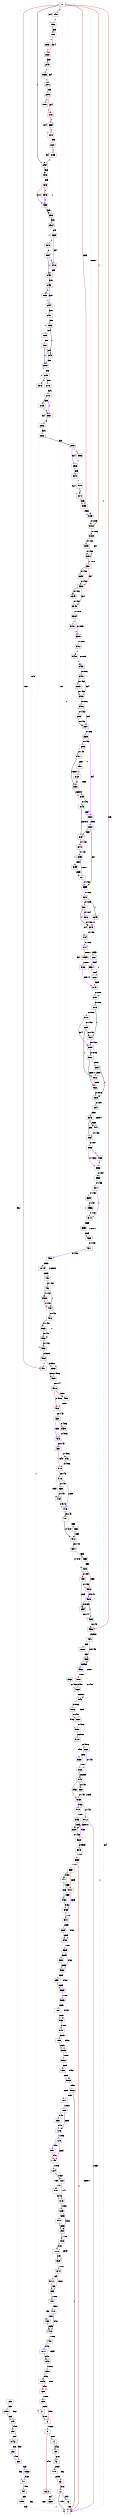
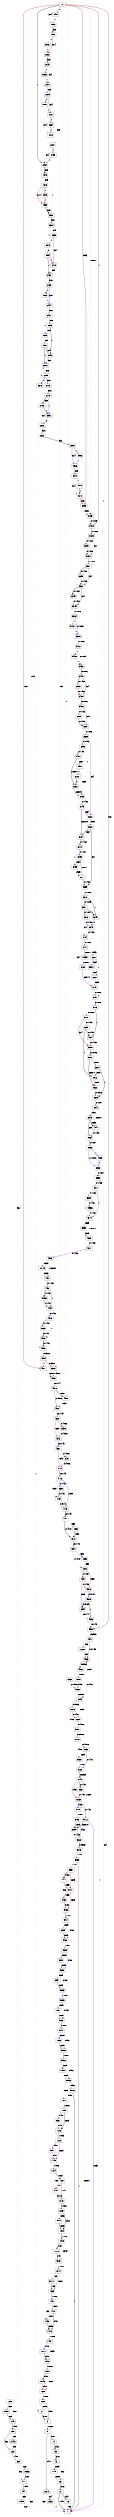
(52, 139) -> (56, 129)
(80, 918) -> (91, 911)
(63, 1890) -> (63, 1890)
(18, 2446) -> (4, 2441)
